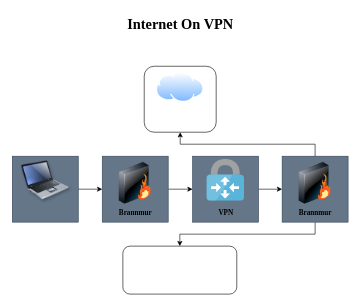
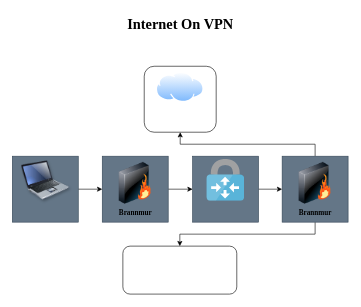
(226, 213) -> none
